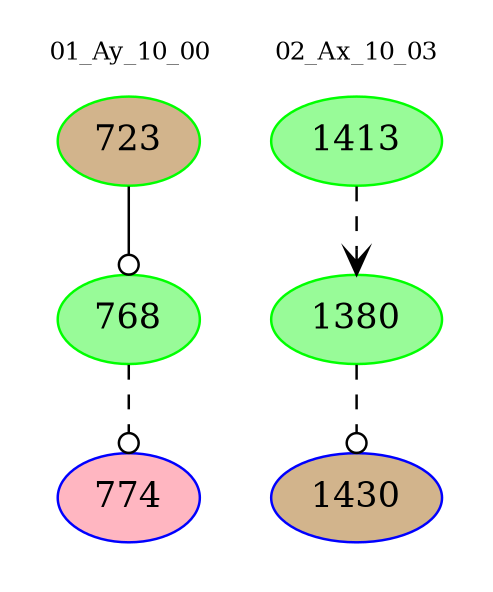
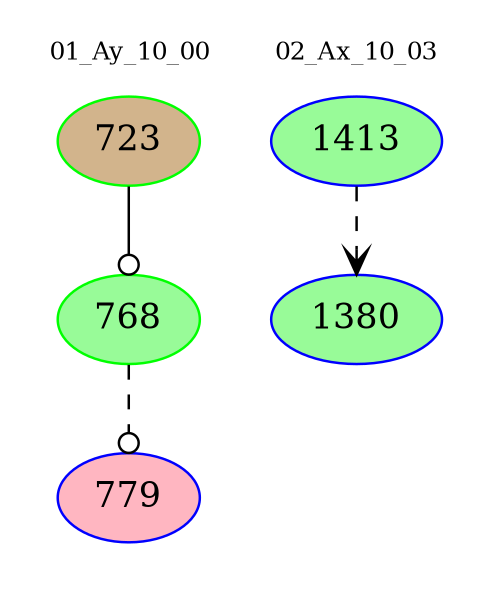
(357, 141) -> (357, 141)
(357, 319) -> (357, 319)
(129, 498) -> (129, 498)
(357, 498) -> none
